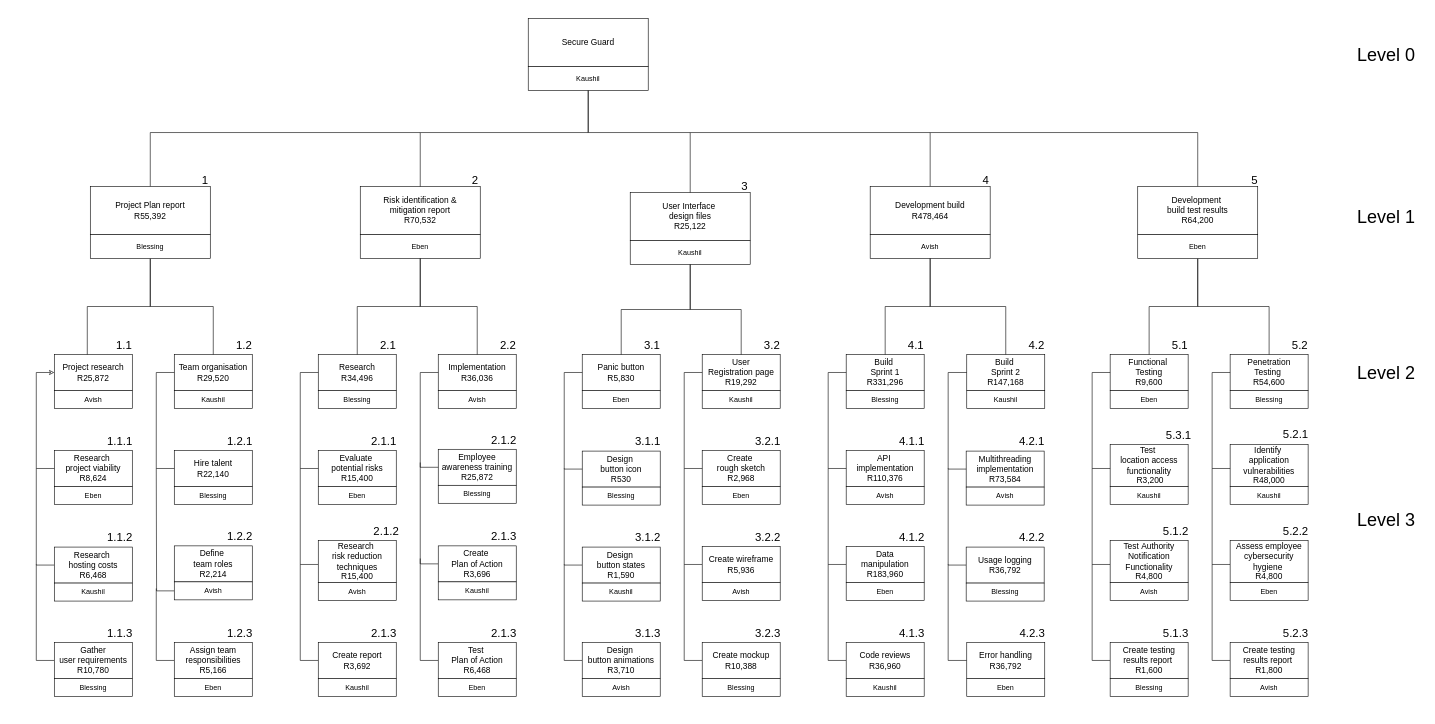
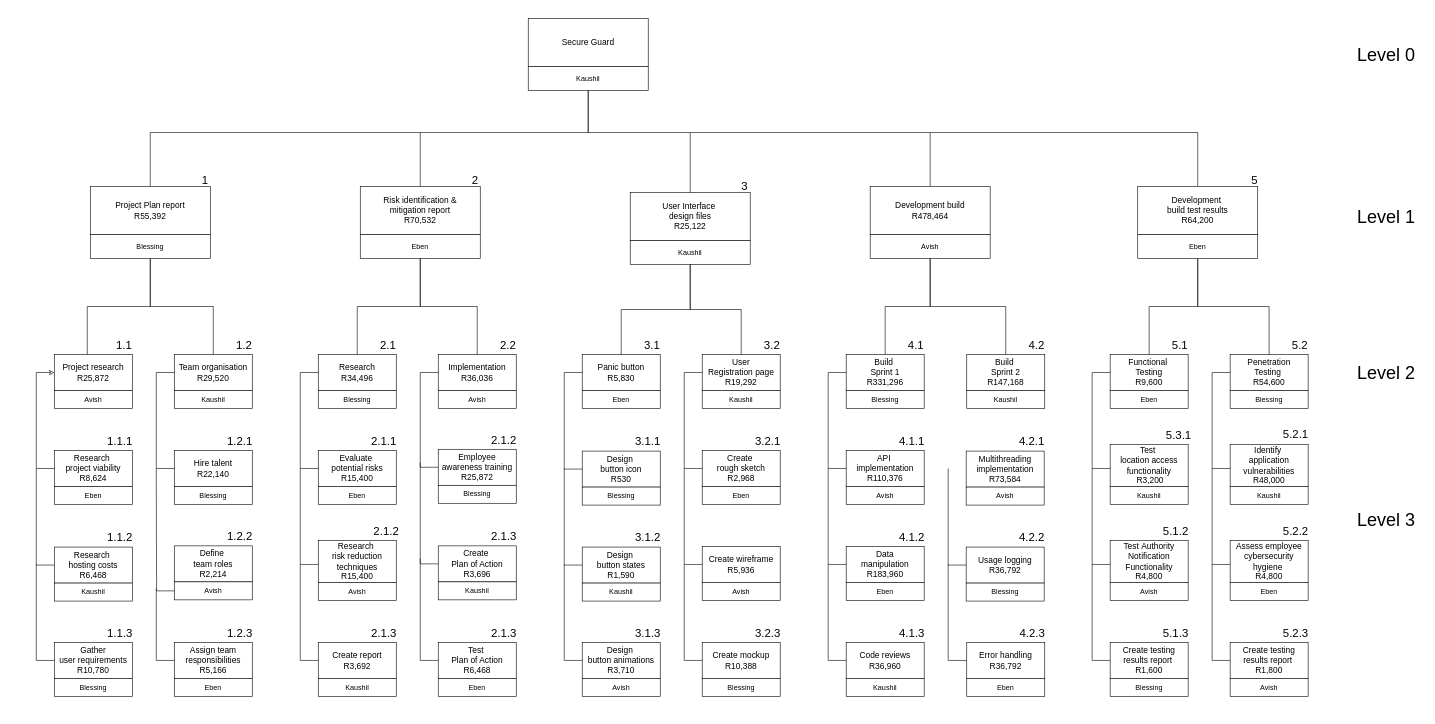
(986, 180) -> none
(948, 421) -> none
(768, 537) -> none
